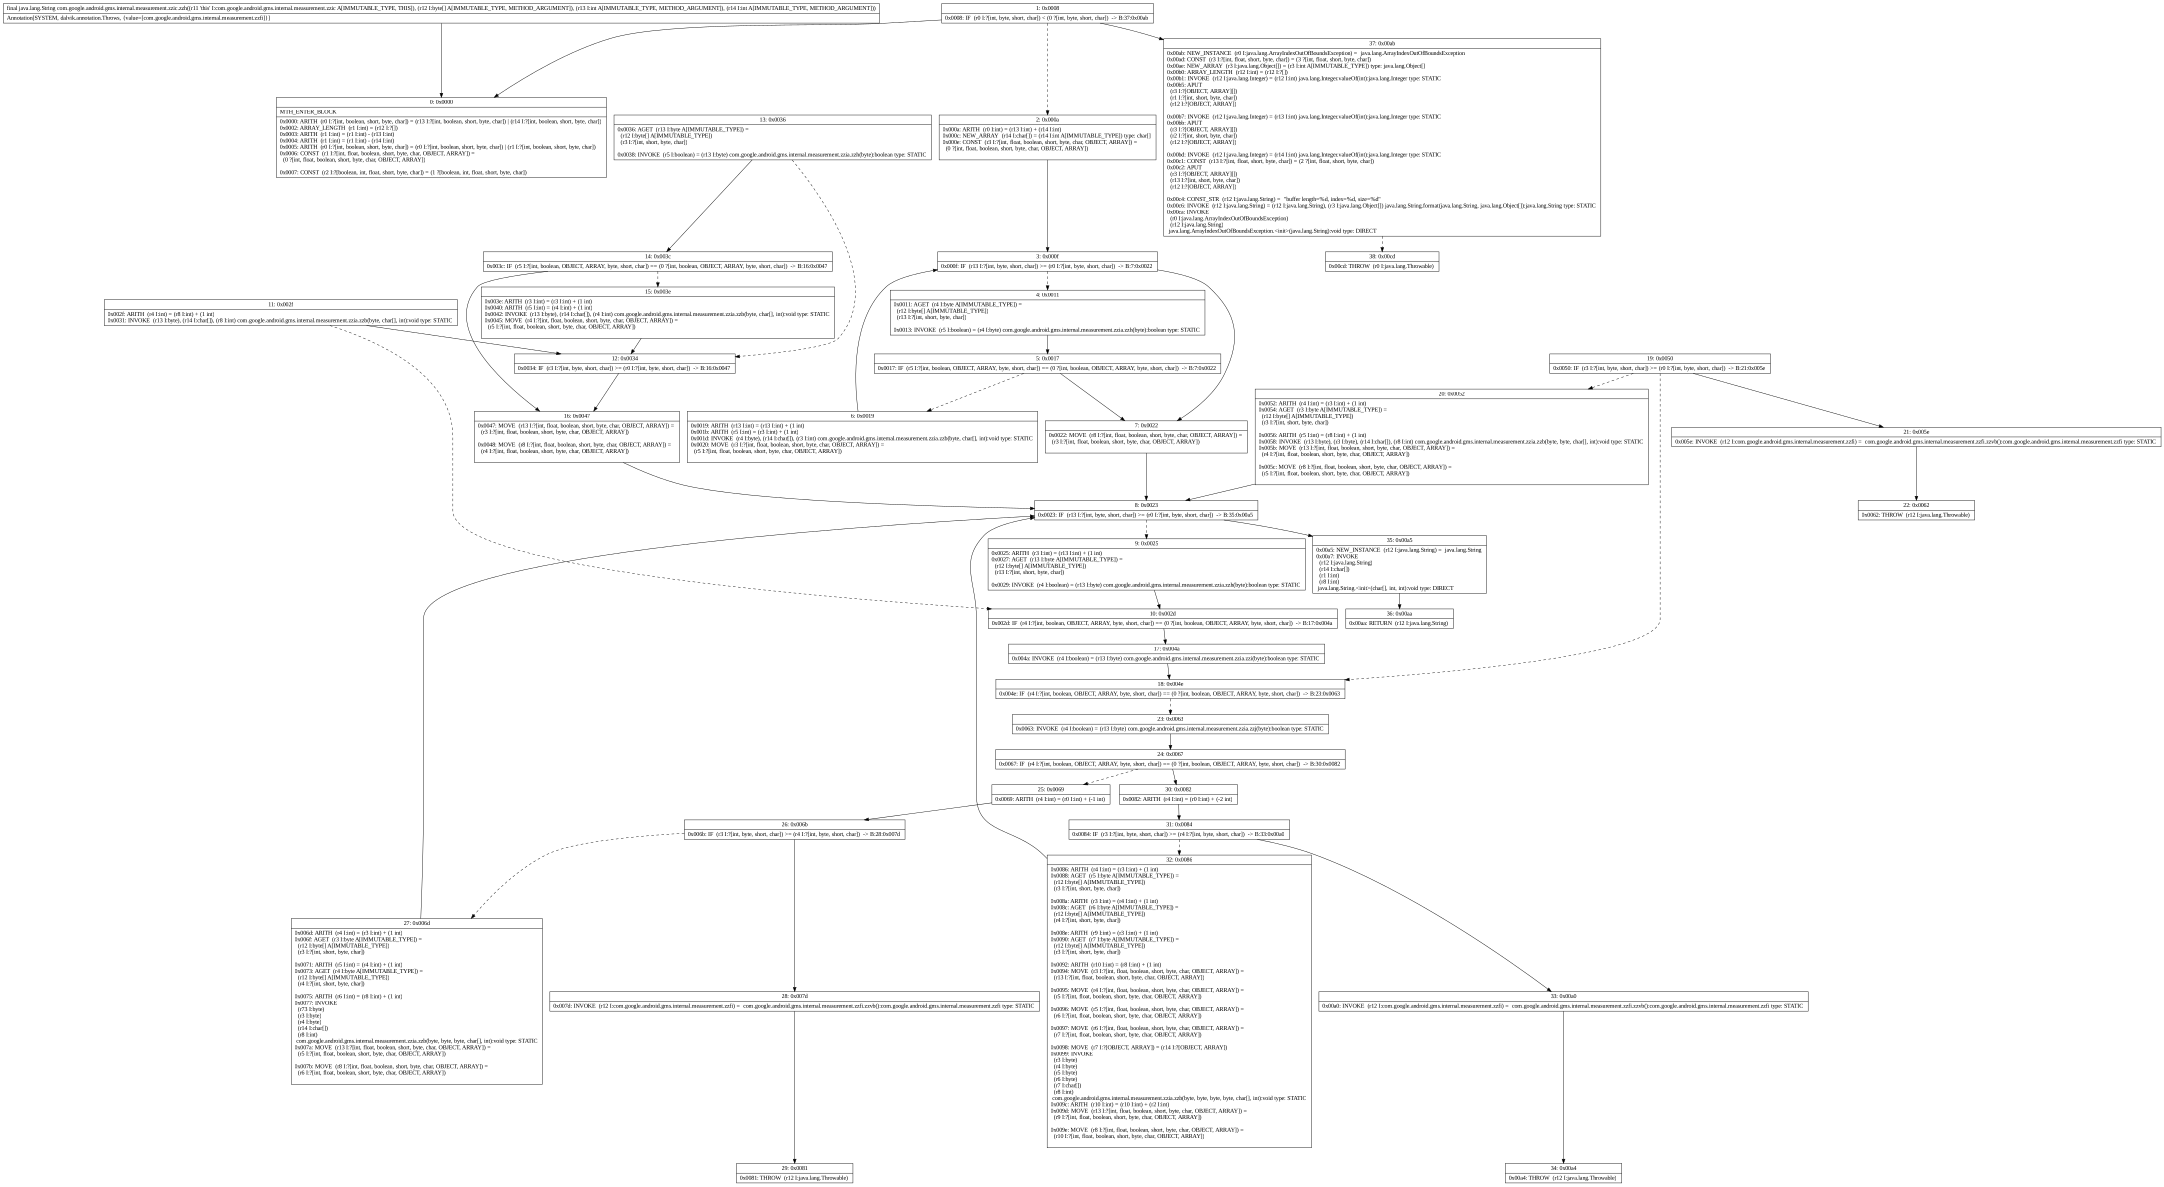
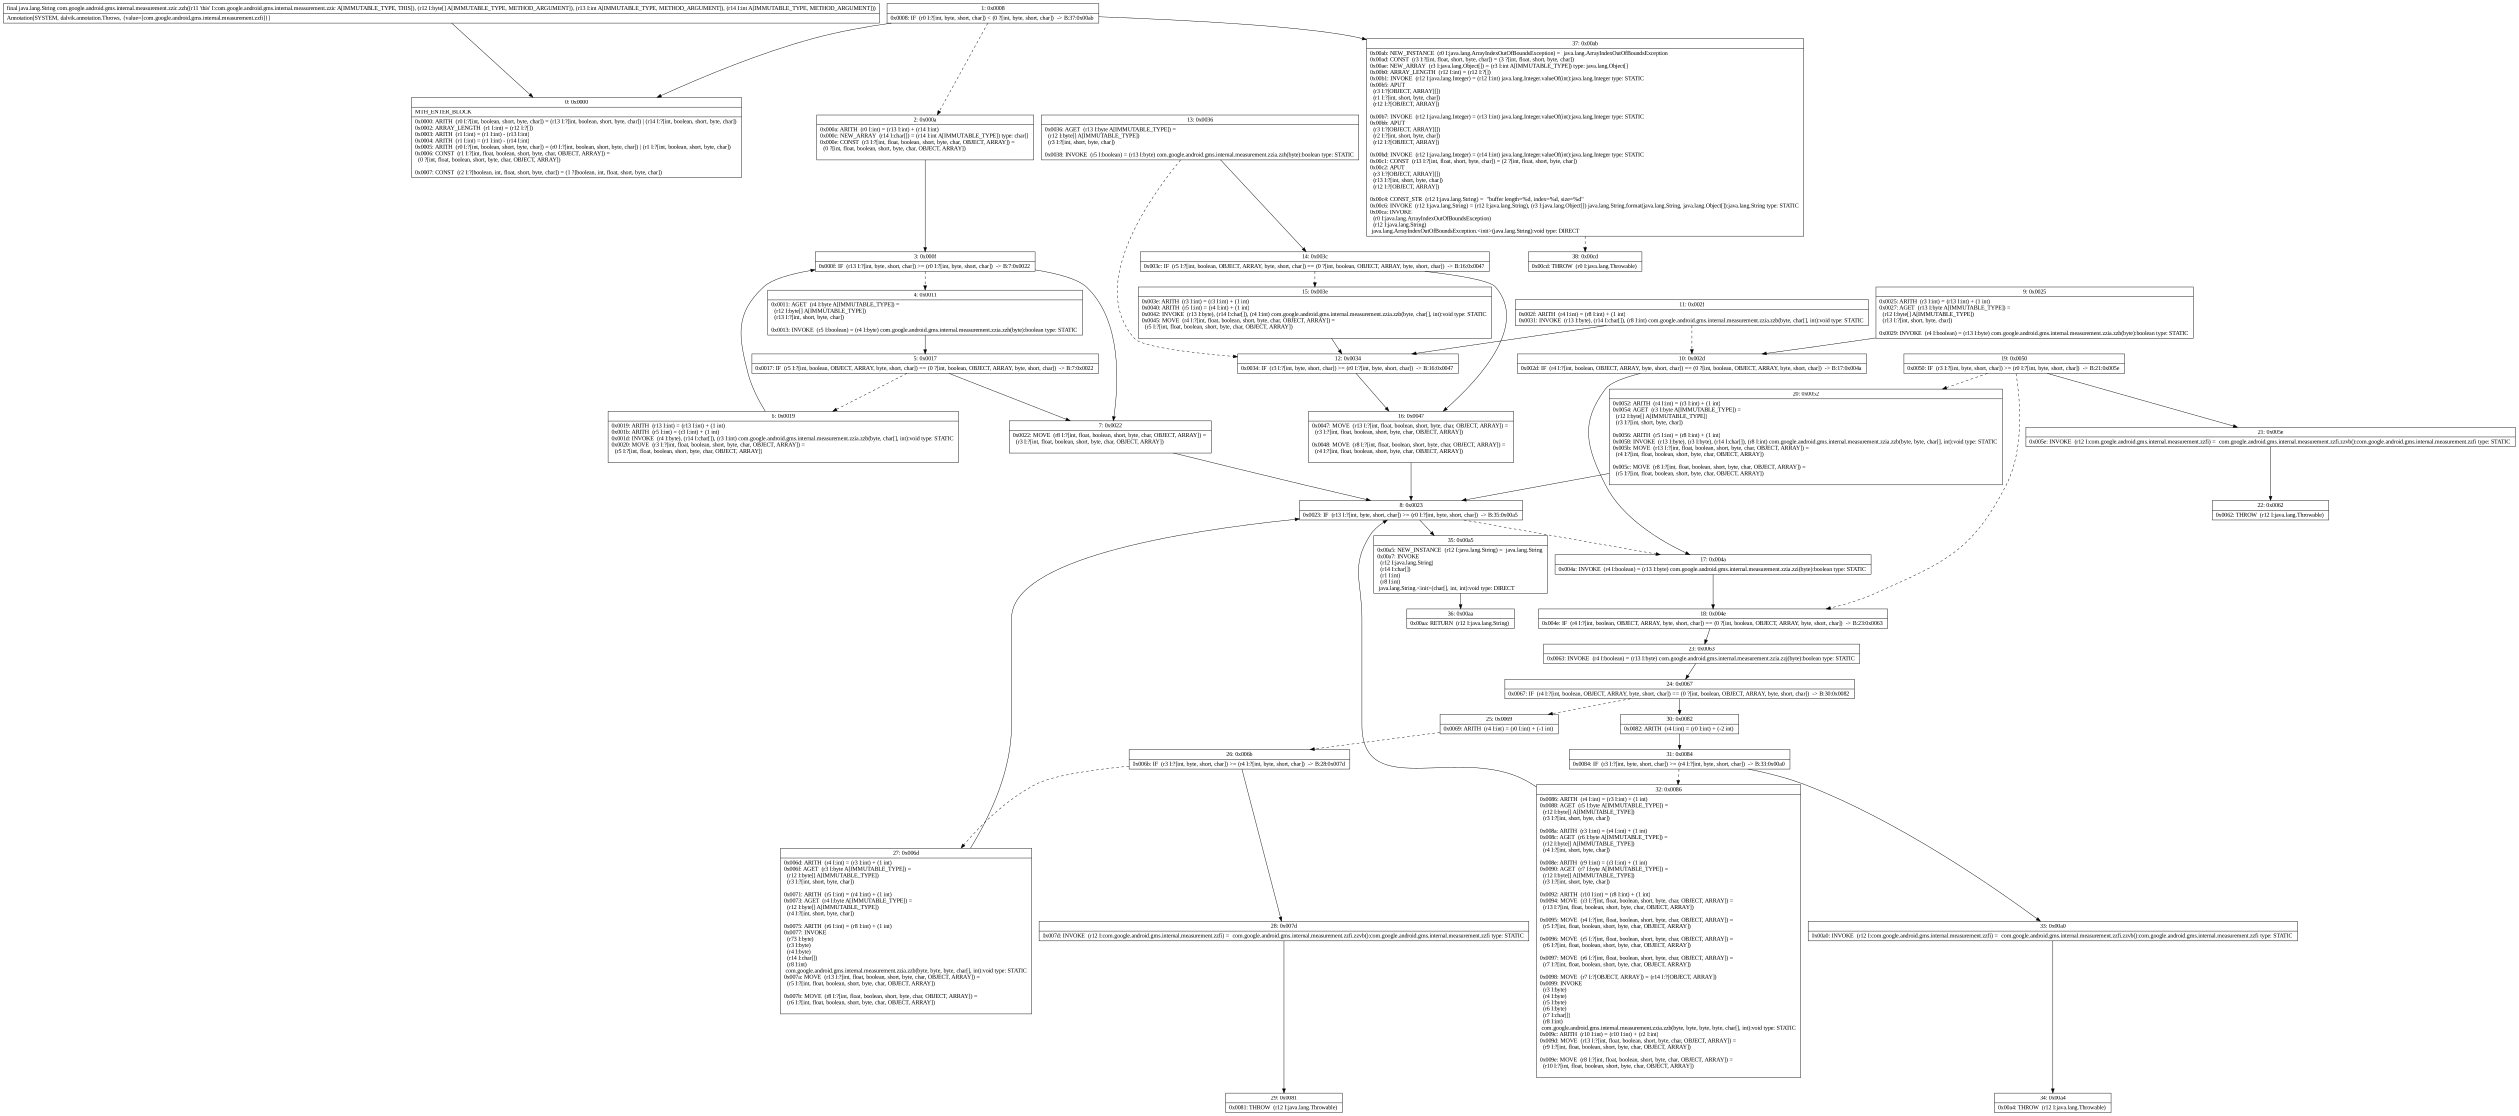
(1146, 527) -> (1560, 537)
(1170, 704) -> (1708, 634)
(930, 811) -> (1377, 741)
